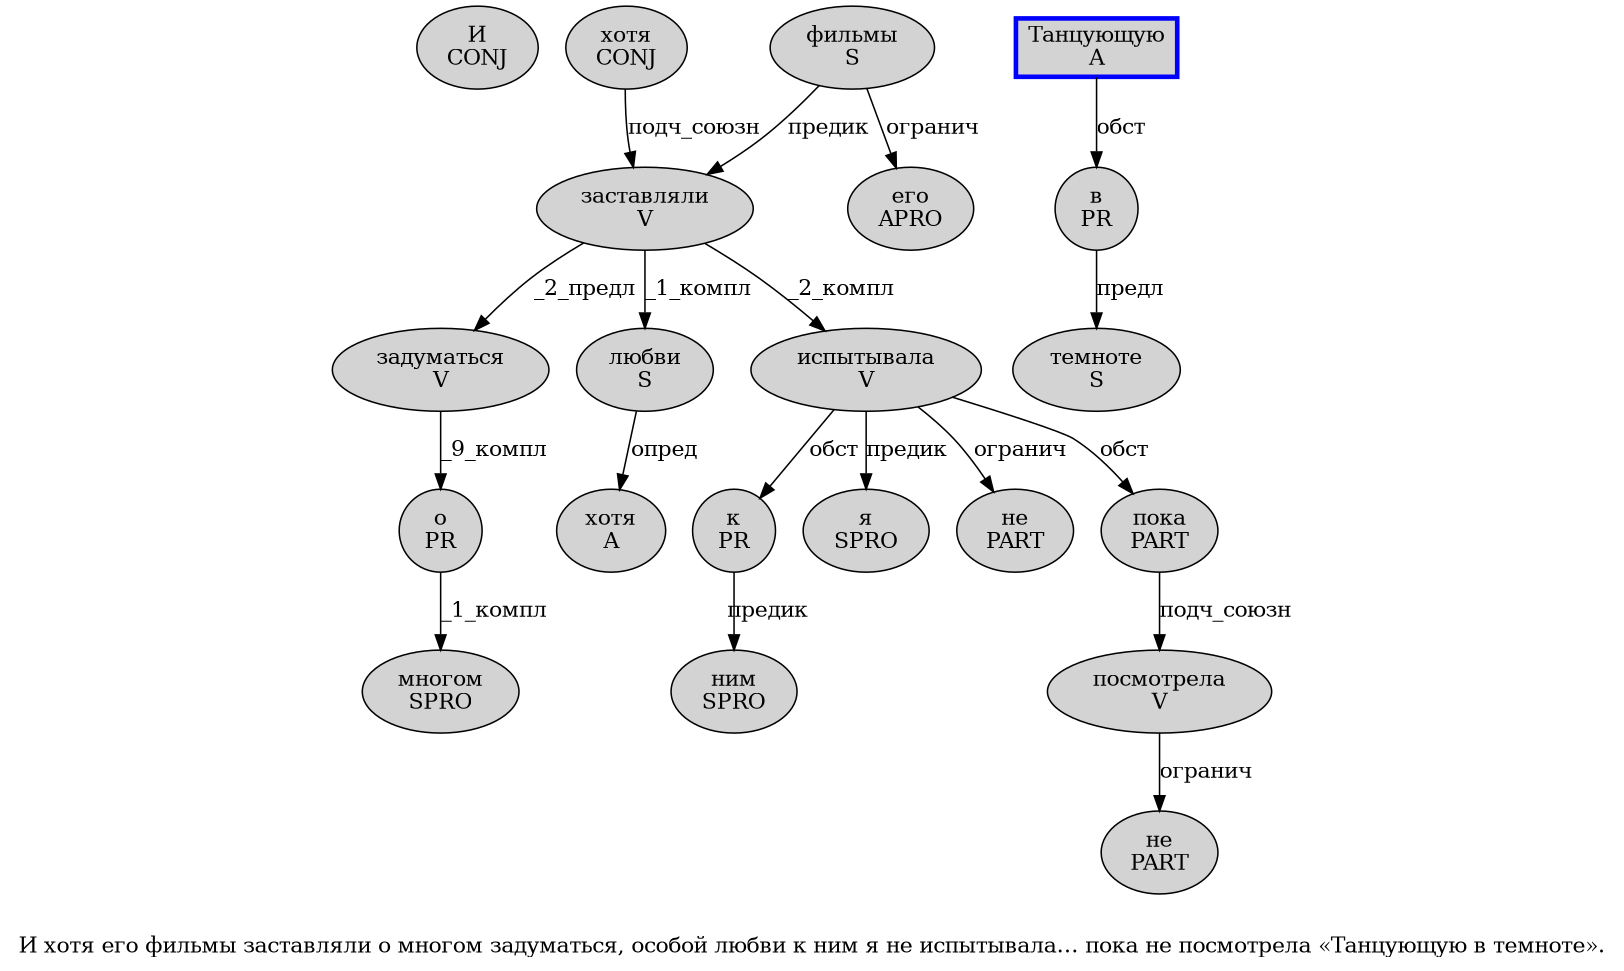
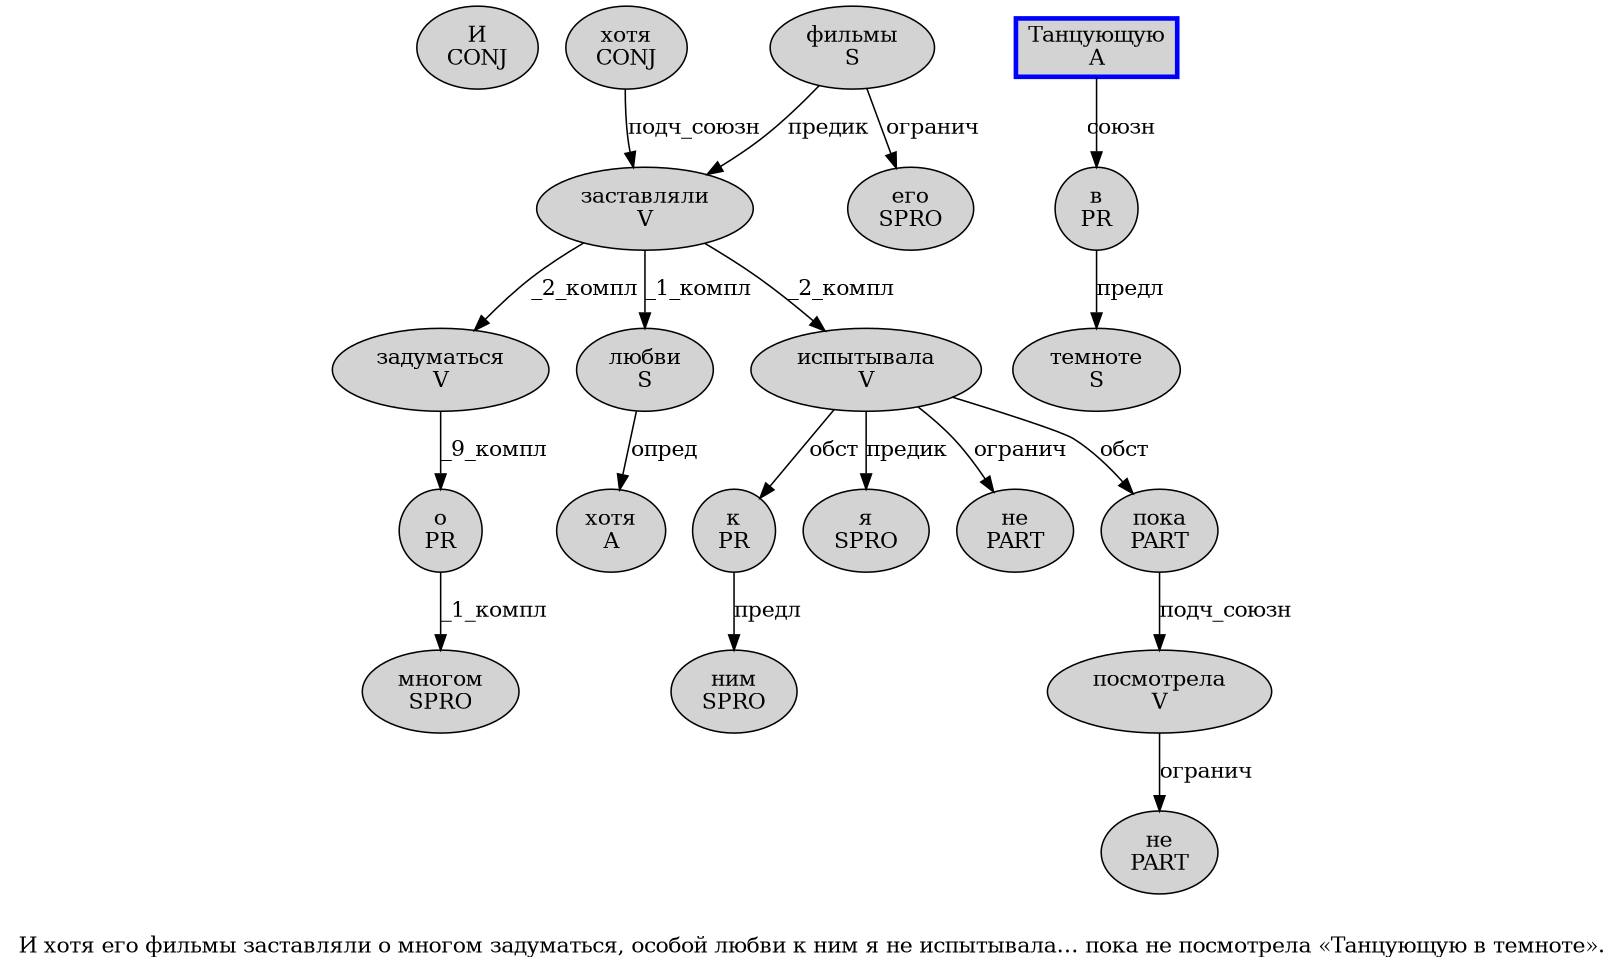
(1121, 128) -> (1121, 128)
(911, 209) -> (911, 209)
(585, 289) -> (585, 289)
(768, 611) -> (768, 611)
